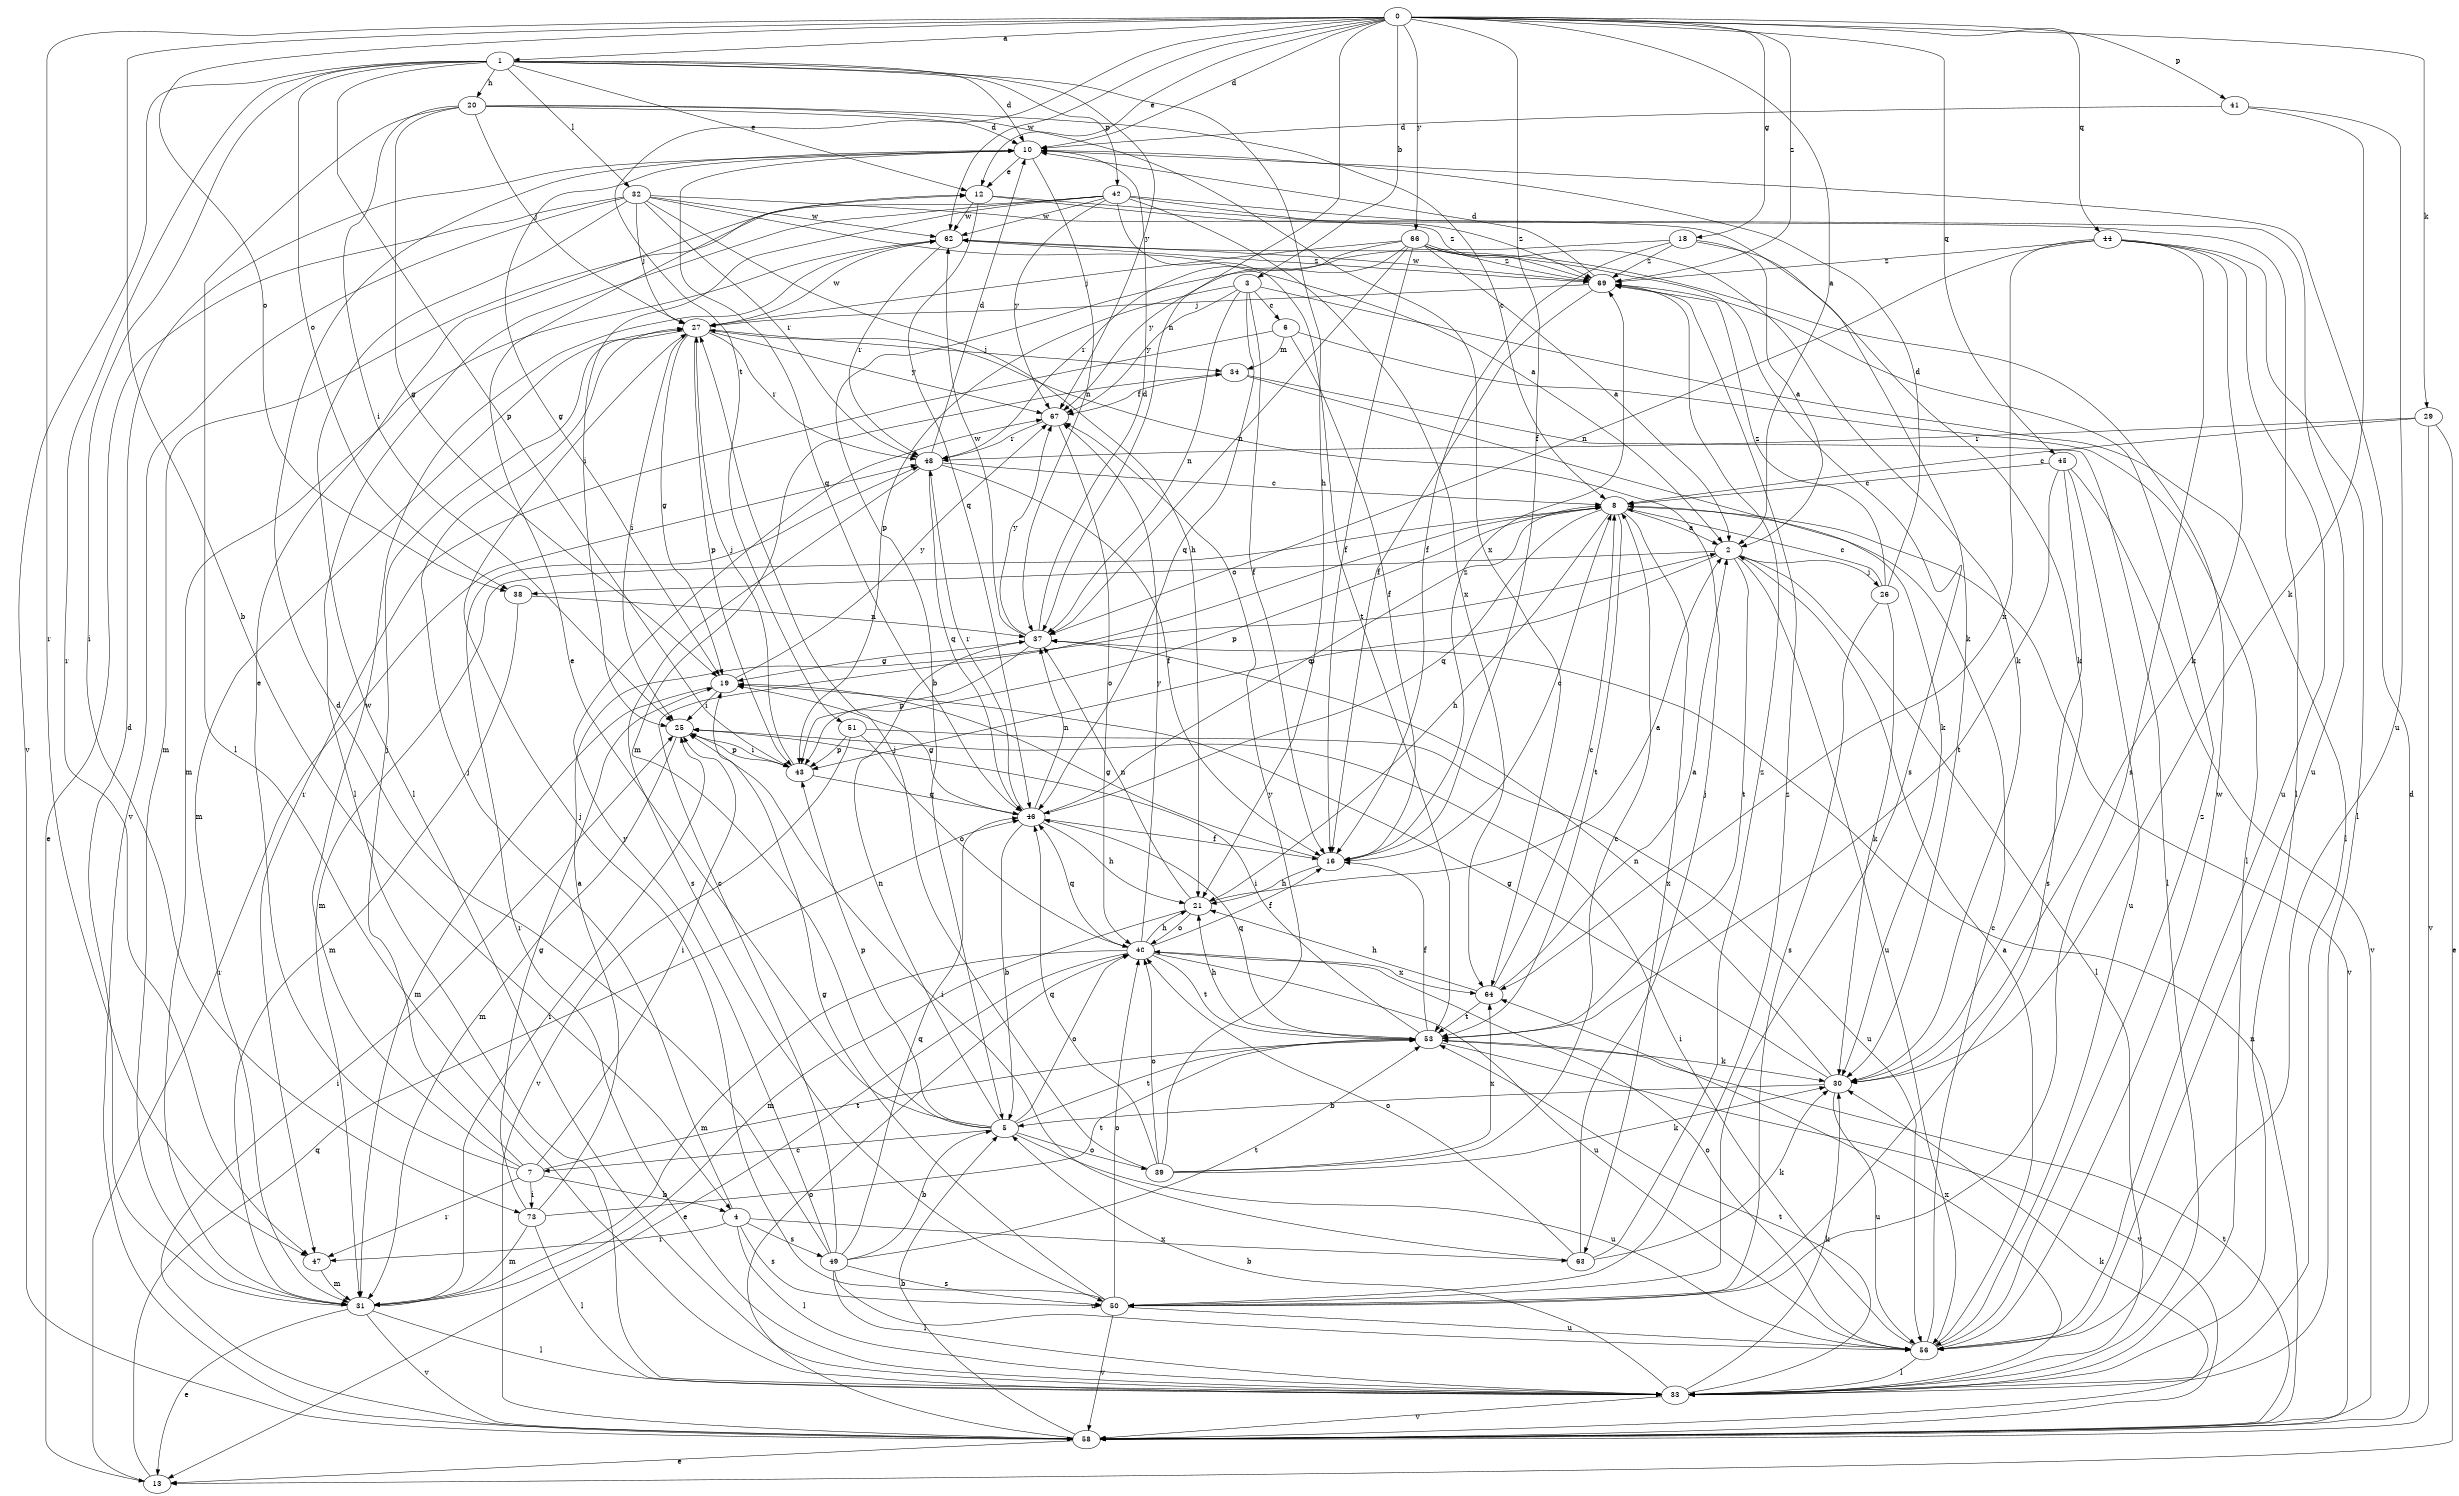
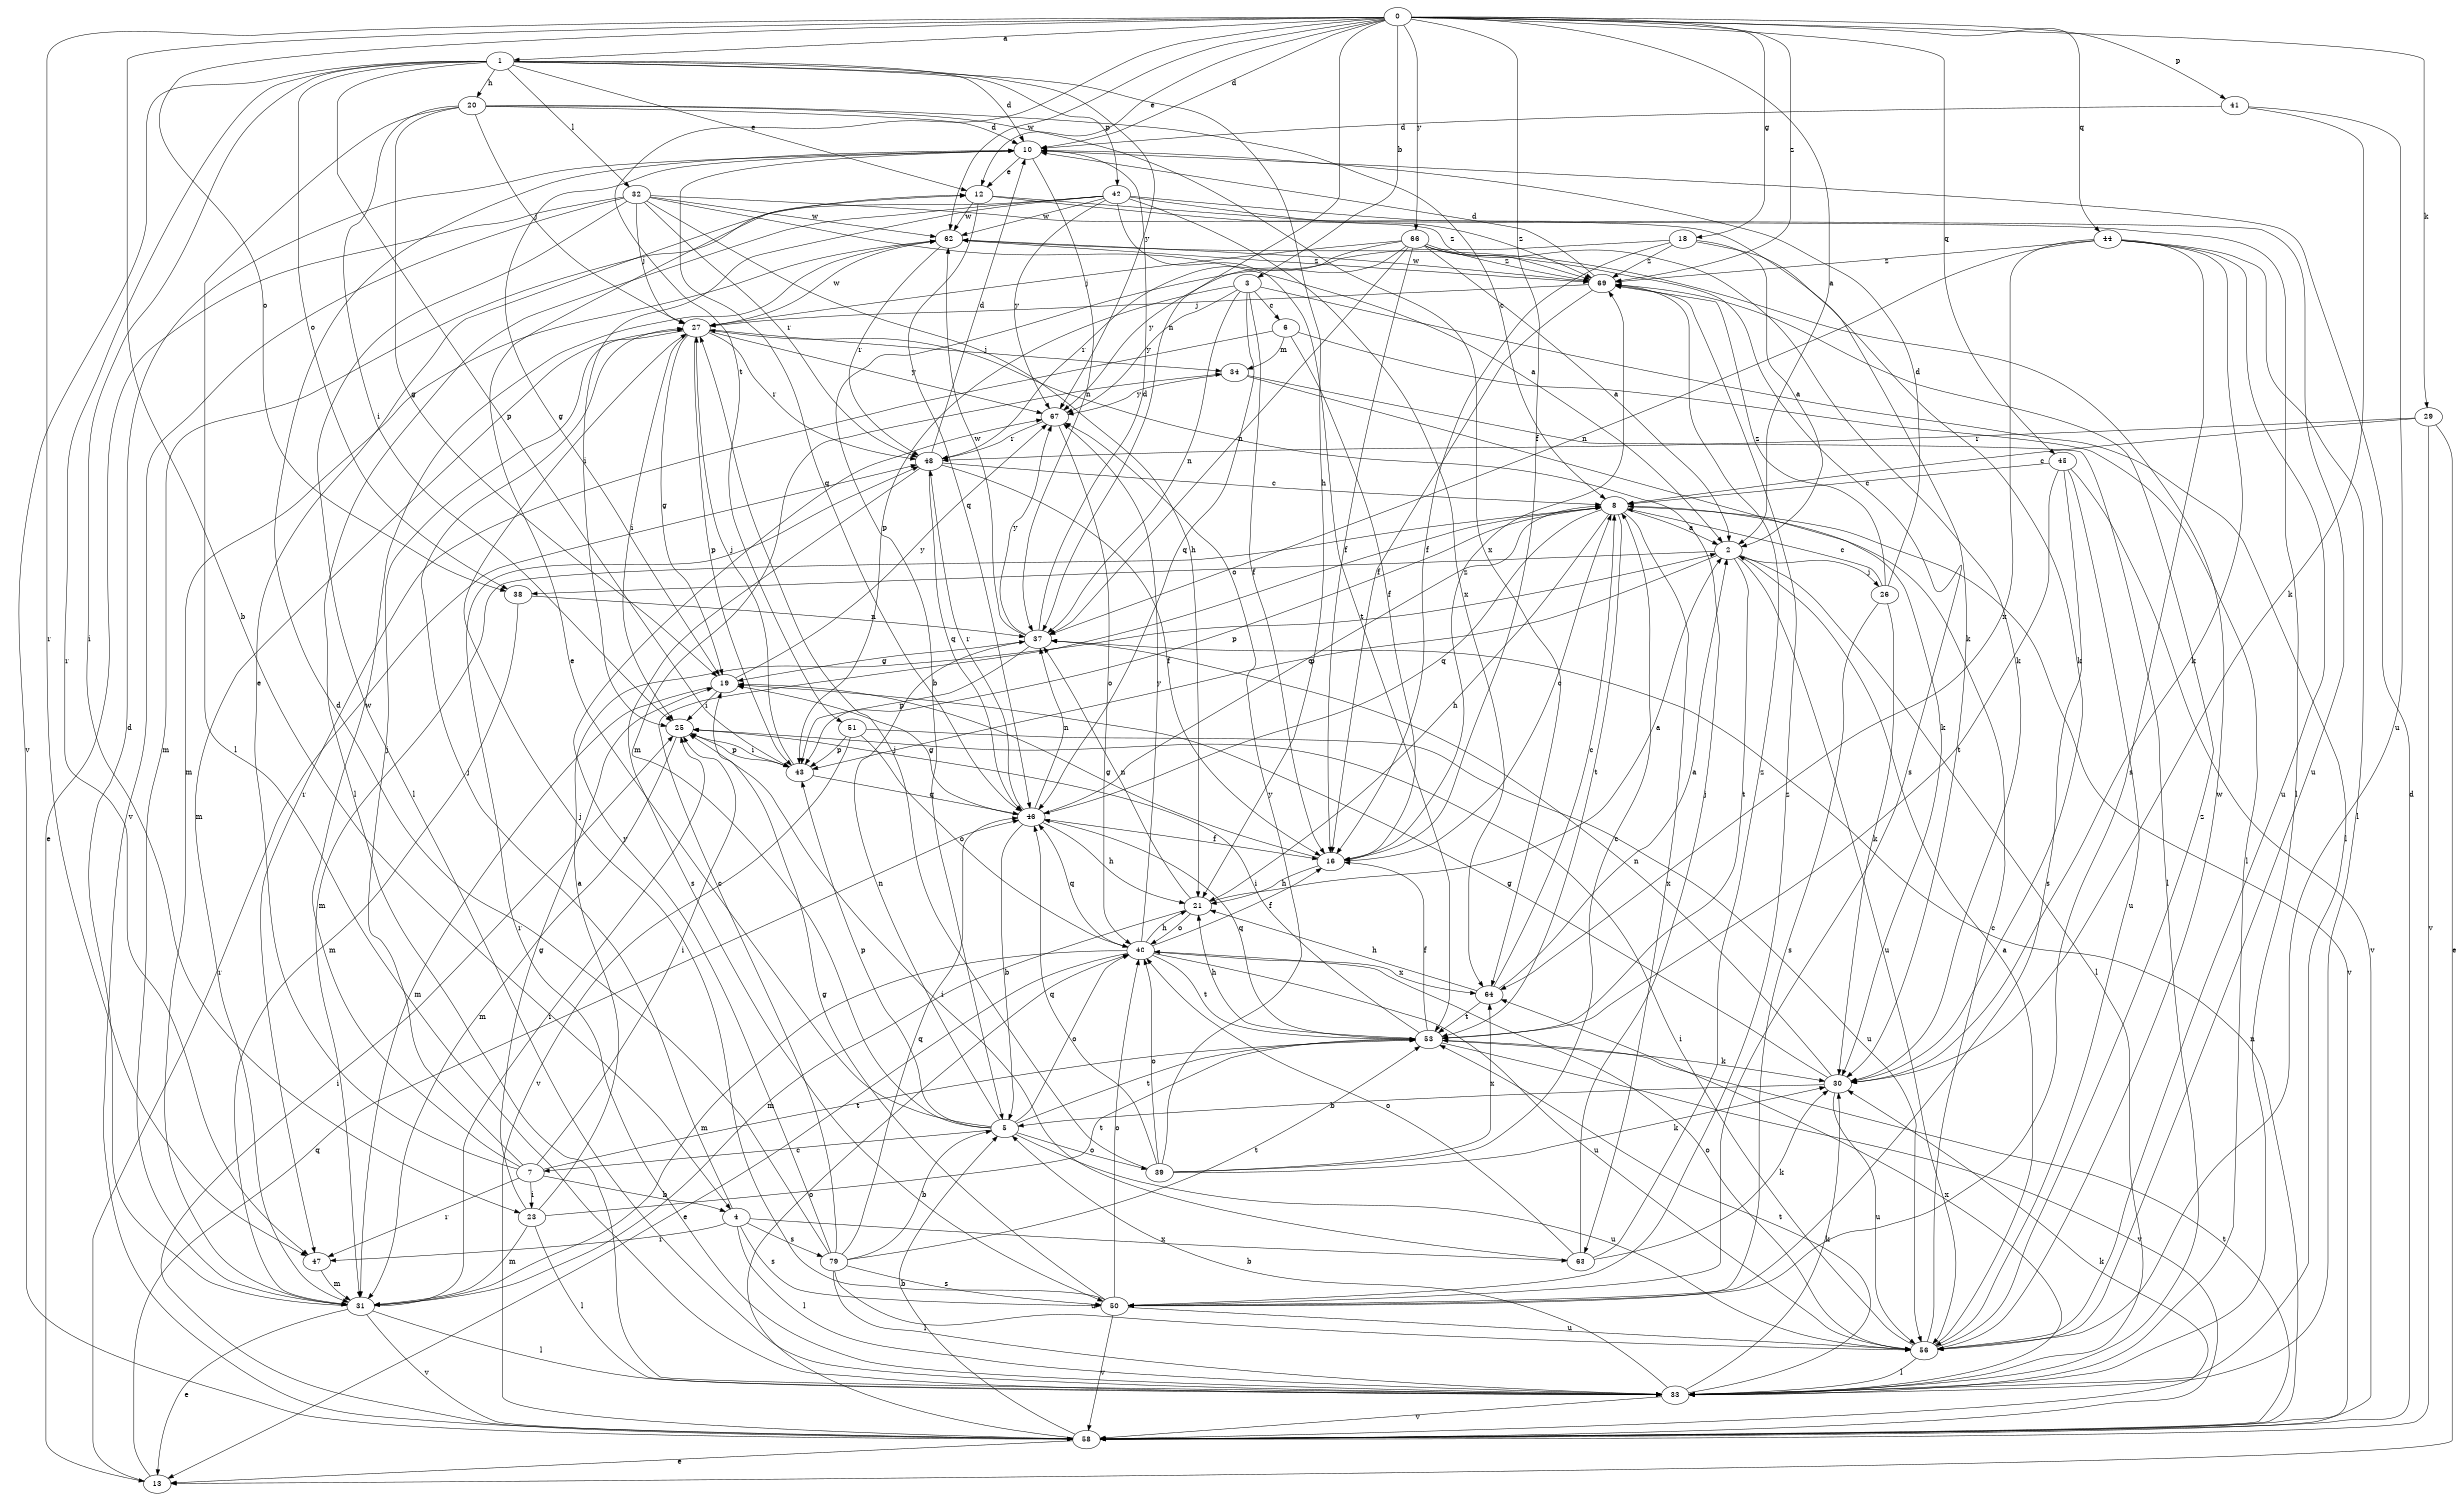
(1139, 395) -> (1139, 395)
(532, 1217) -> (532, 1217)
(834, 1262) -> (834, 1262)
